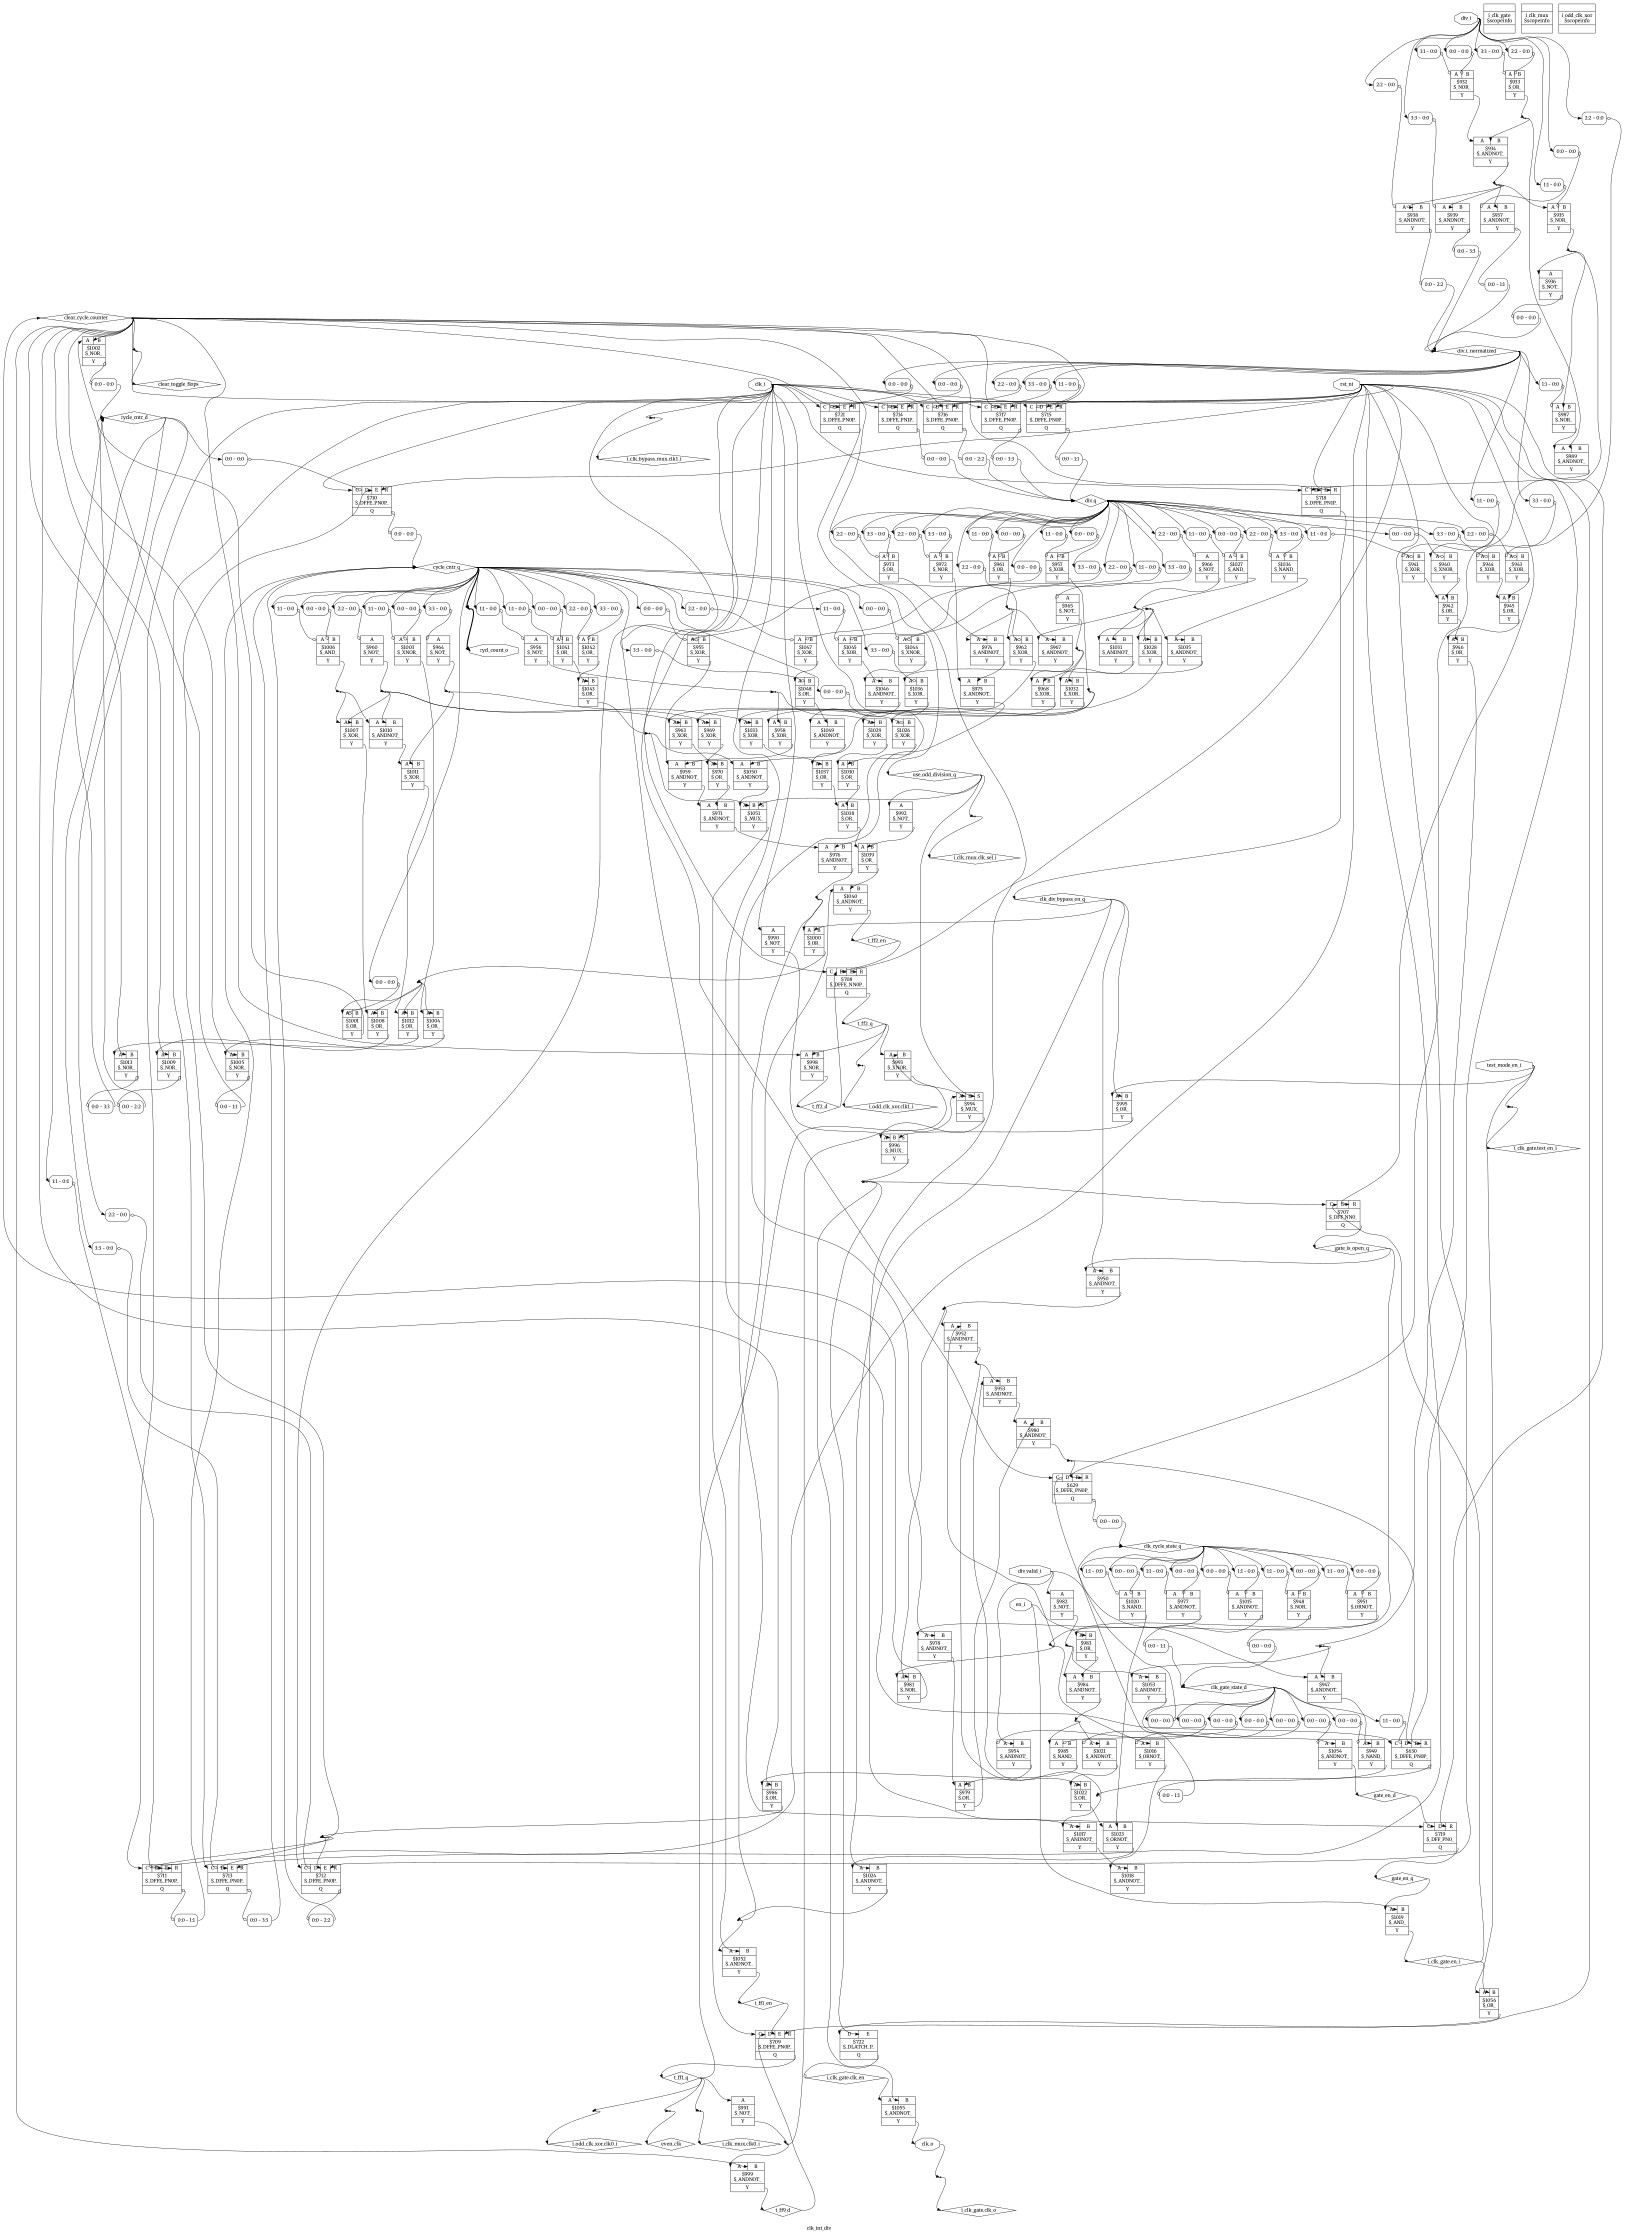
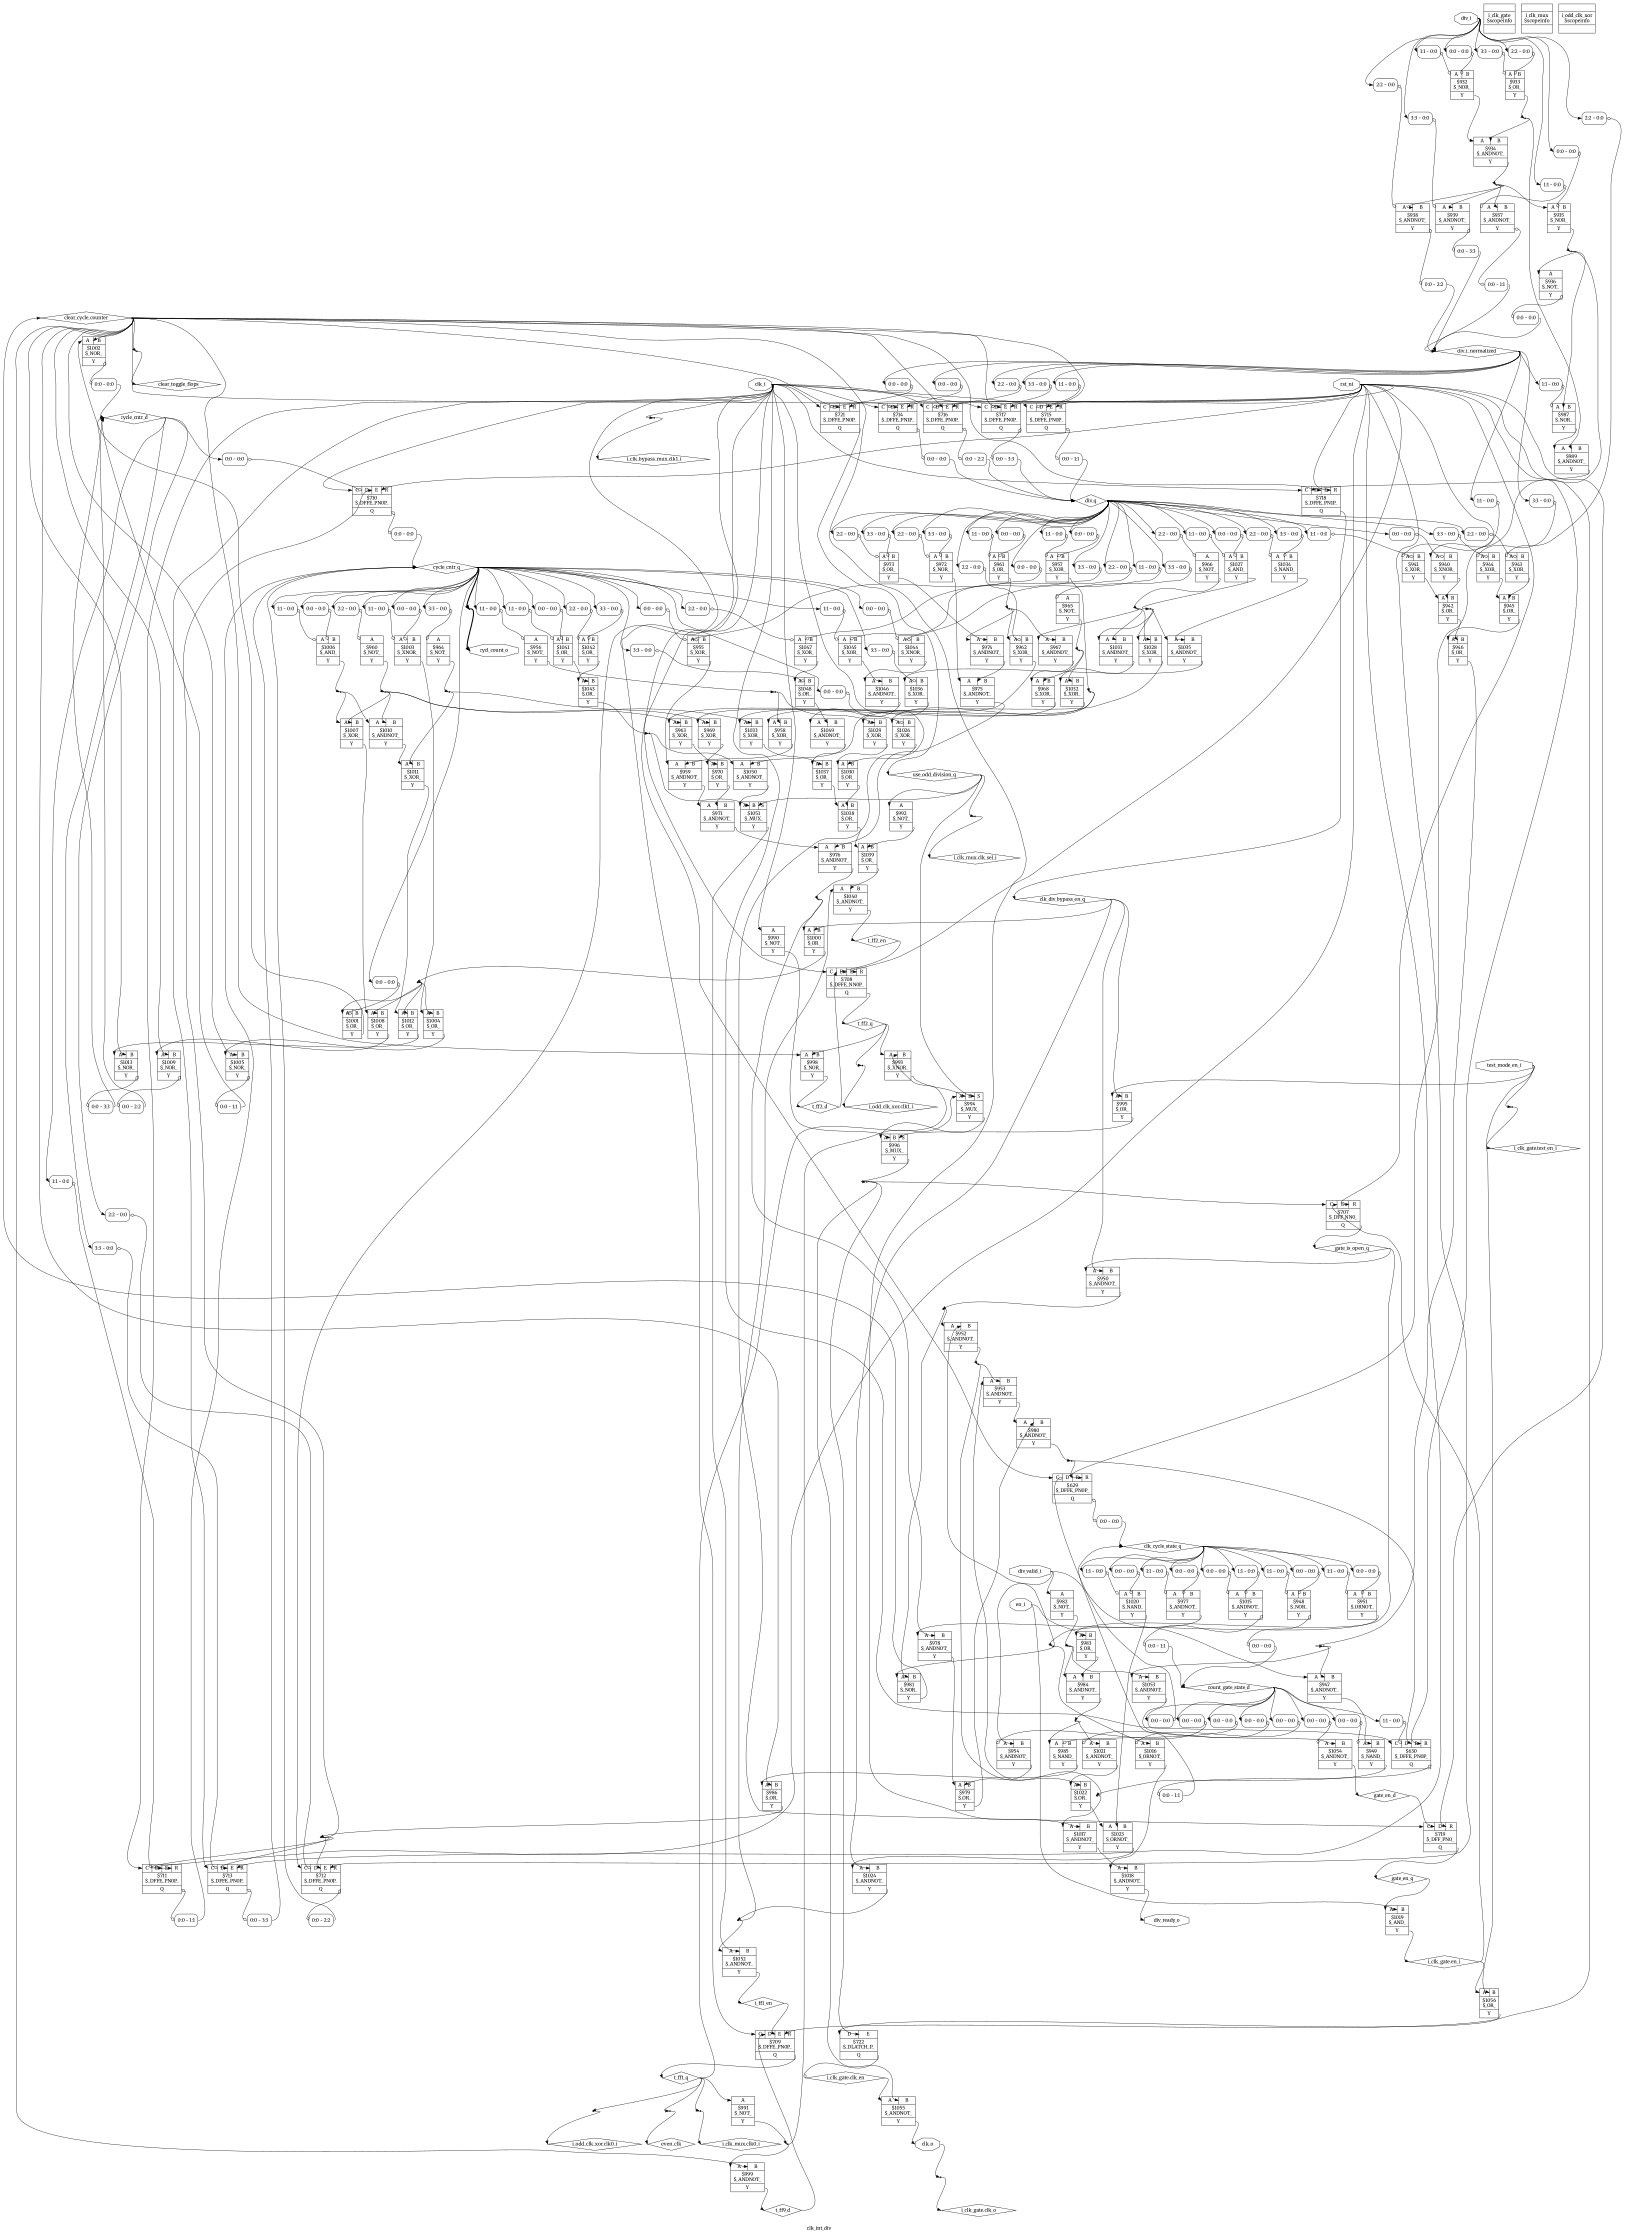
(1229, 1688) -> (1229, 1688)
none -> (1167, 1920)
